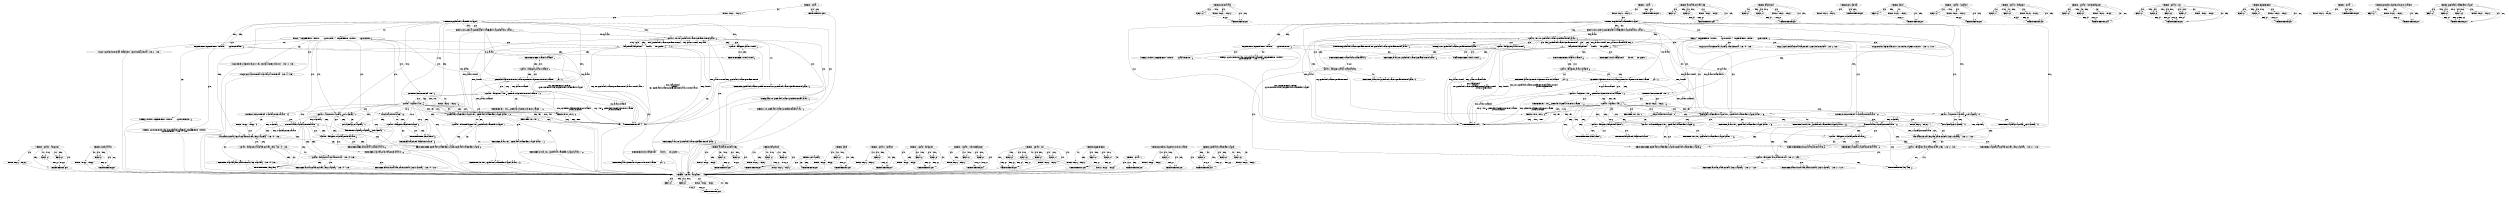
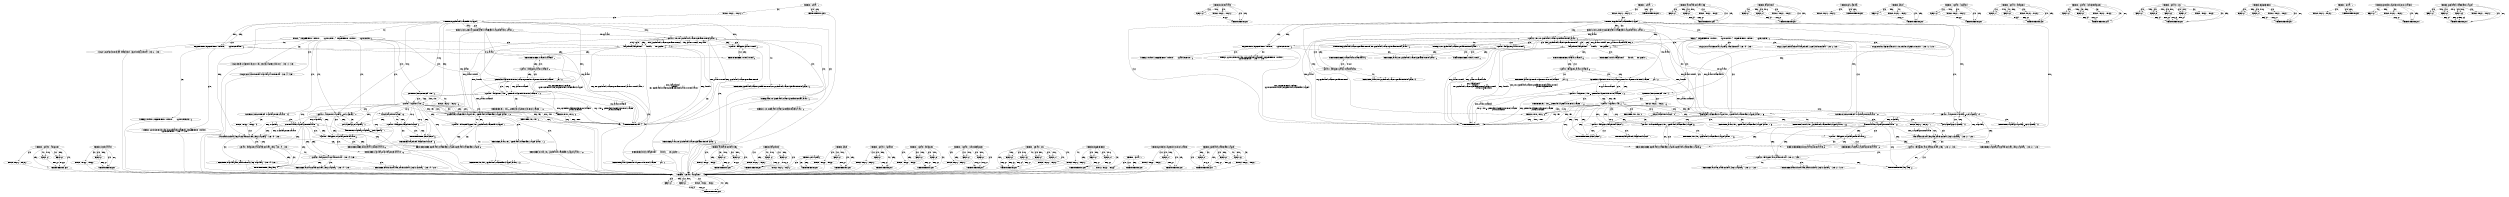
(1434, 154) -> (1341, 63)
